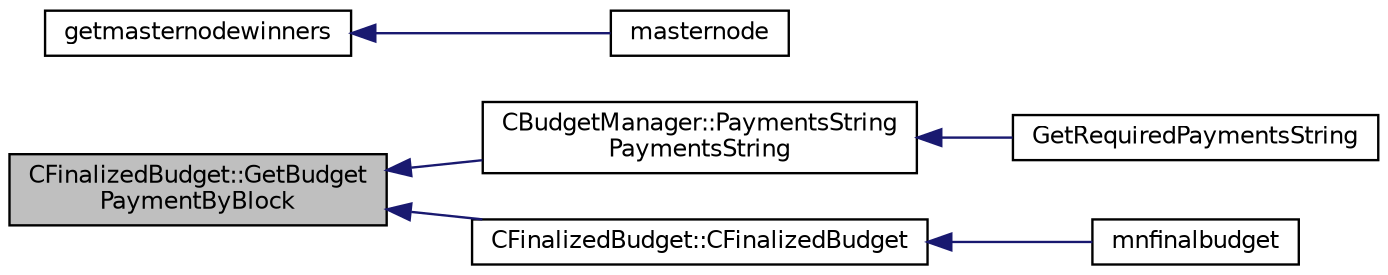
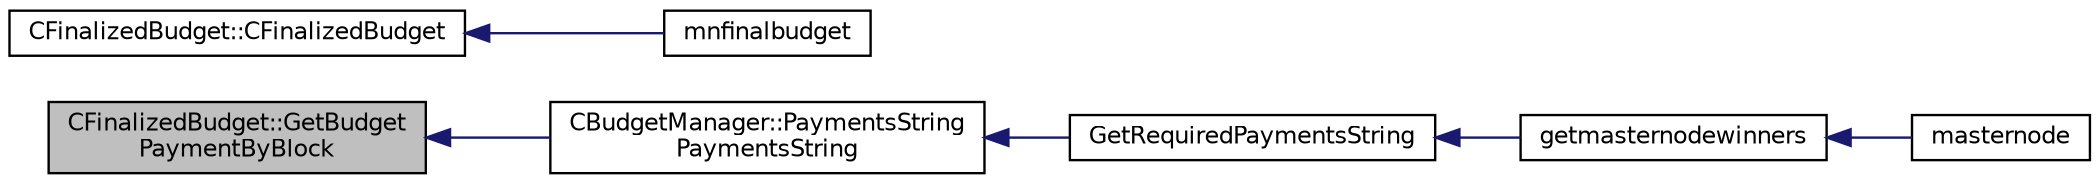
none -> (1490, 138)
(447, 216) -> none
